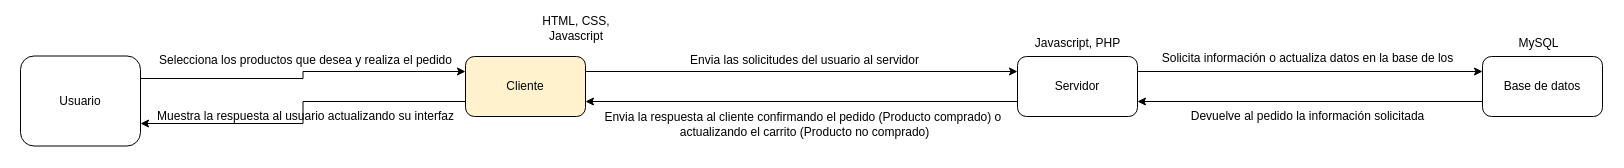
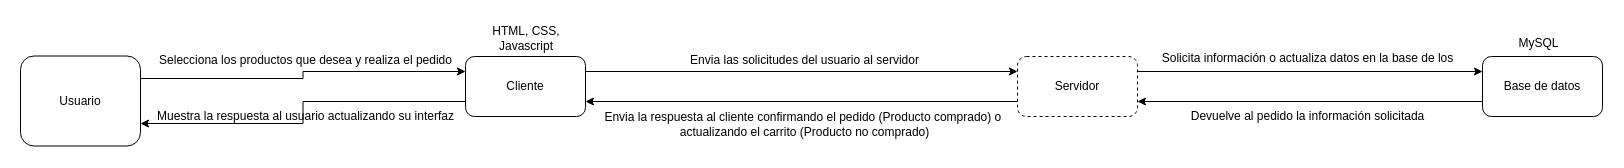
(577, 29) -> (527, 39)
(1078, 44) -> none
(526, 87) -> (526, 87)
(1078, 87) -> (1078, 87)
